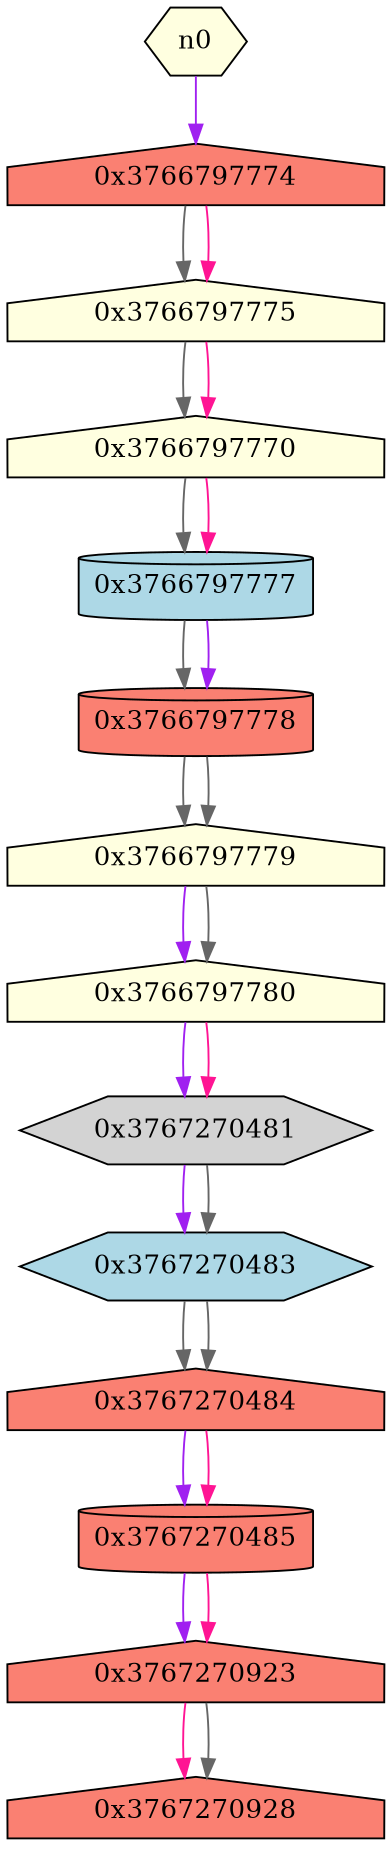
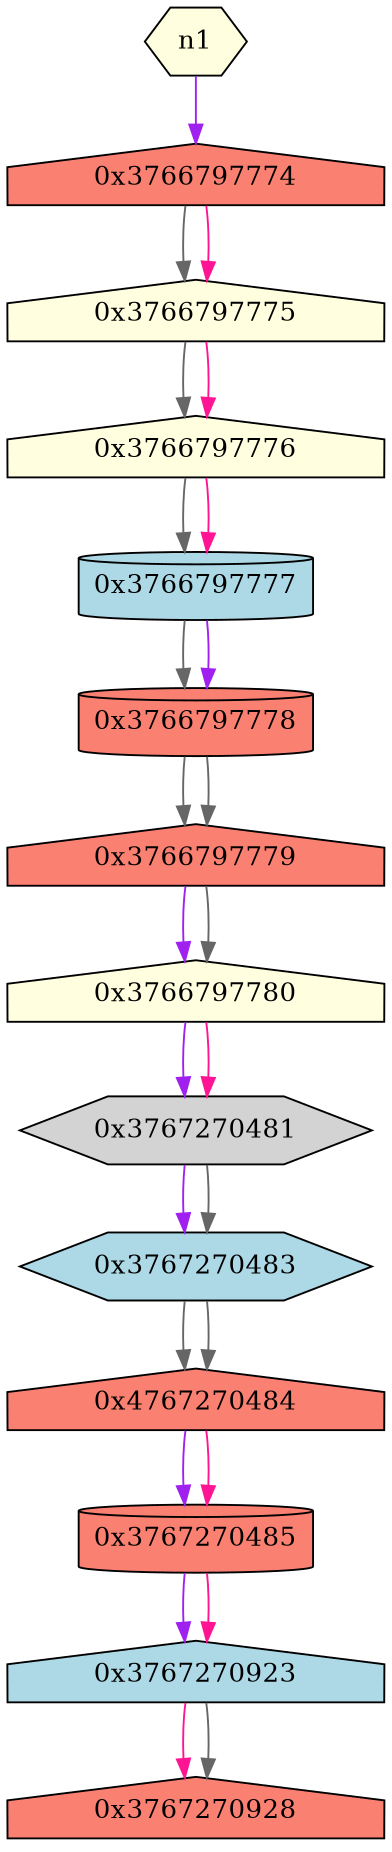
(196, 42) -> (196, 42)
(196, 450) -> (196, 450)
(196, 858) -> (196, 858)
(196, 1403) -> (196, 1403)
(196, 1675) -> (196, 1675)
